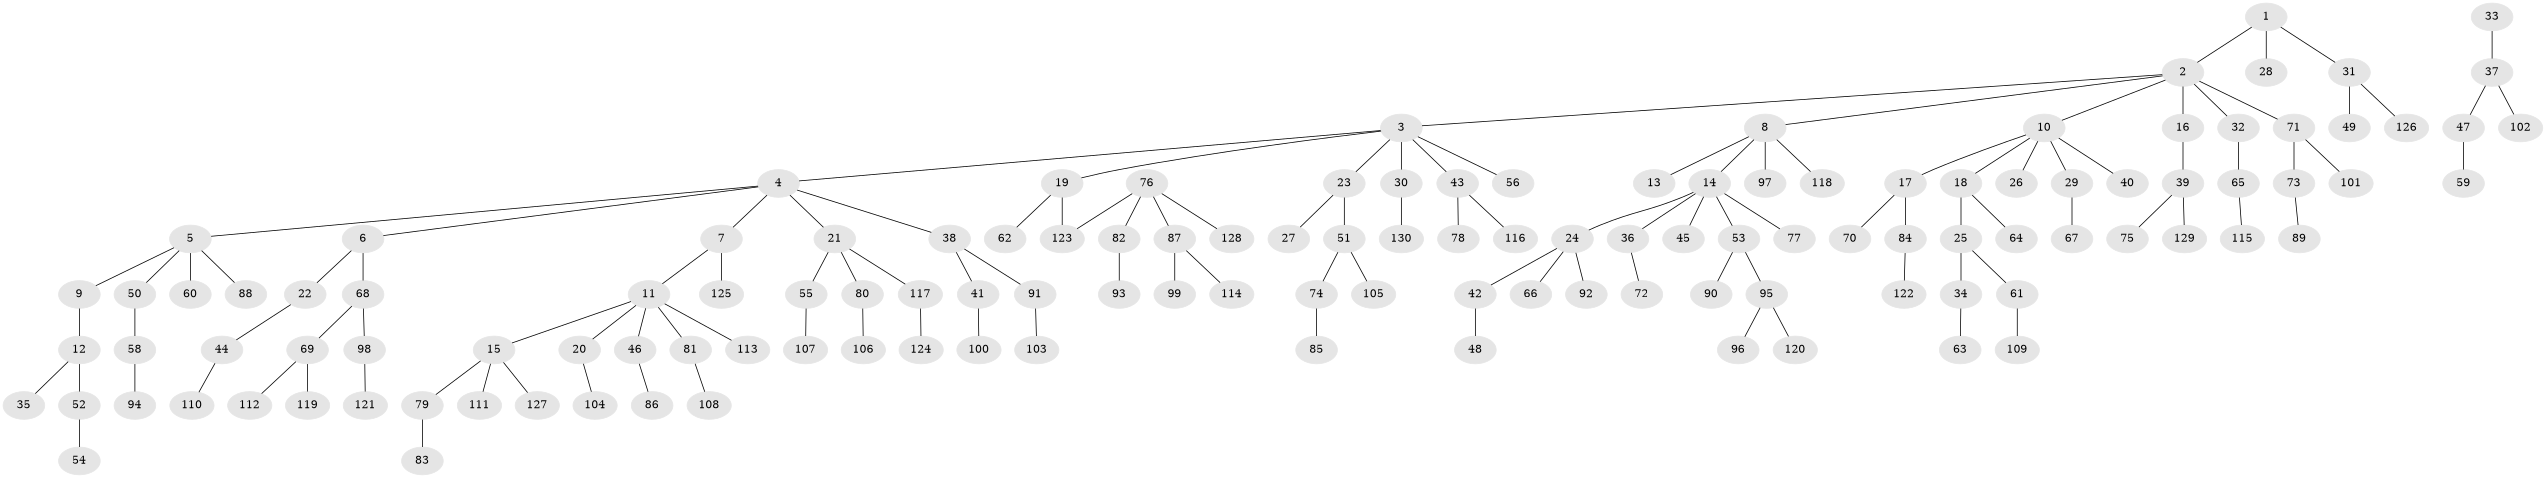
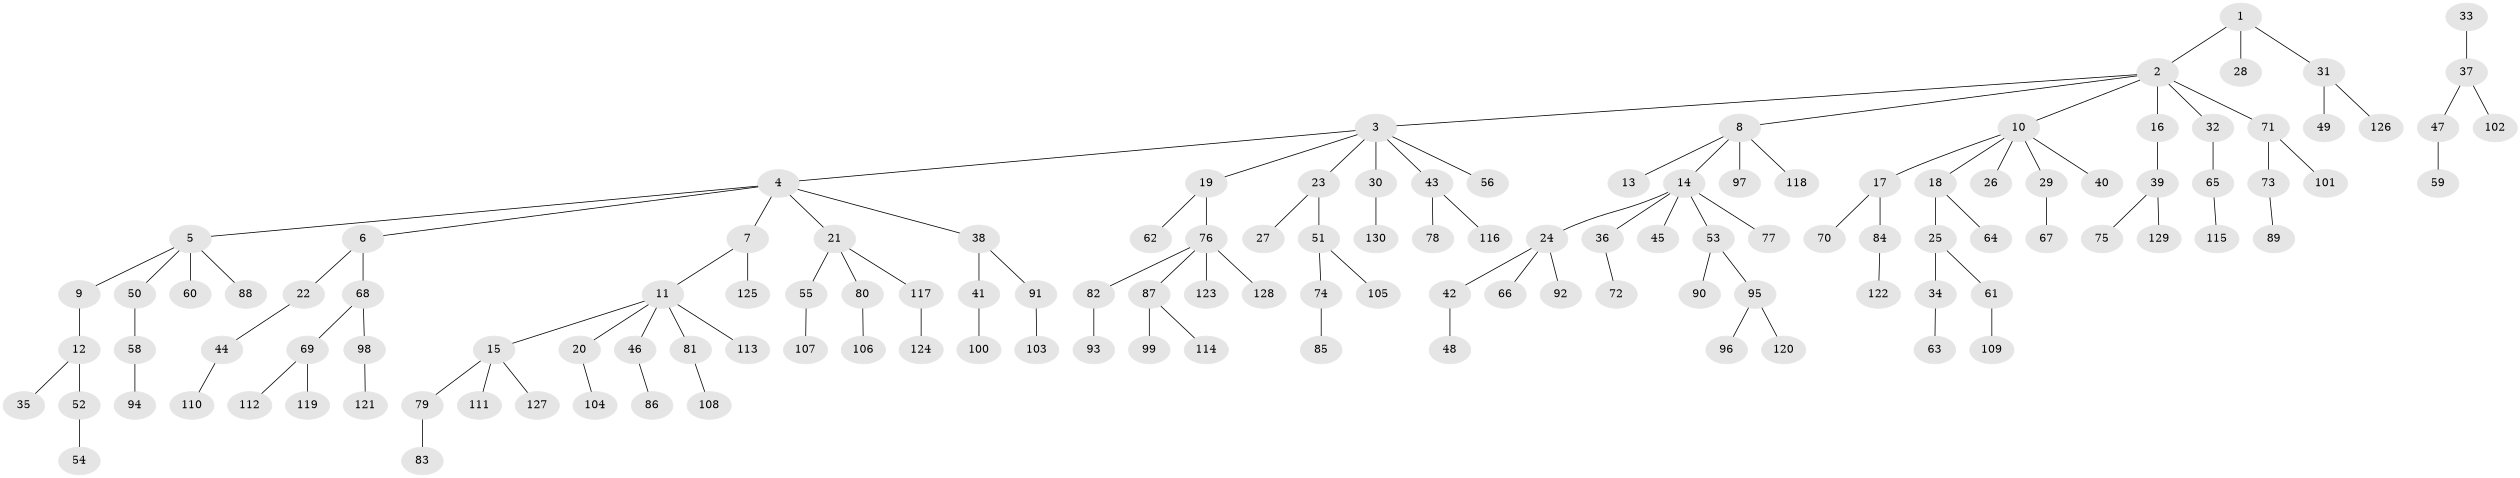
(1062, 211) -> (1206, 211)
